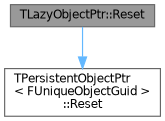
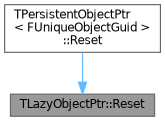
(83, 42) -> (83, 67)
